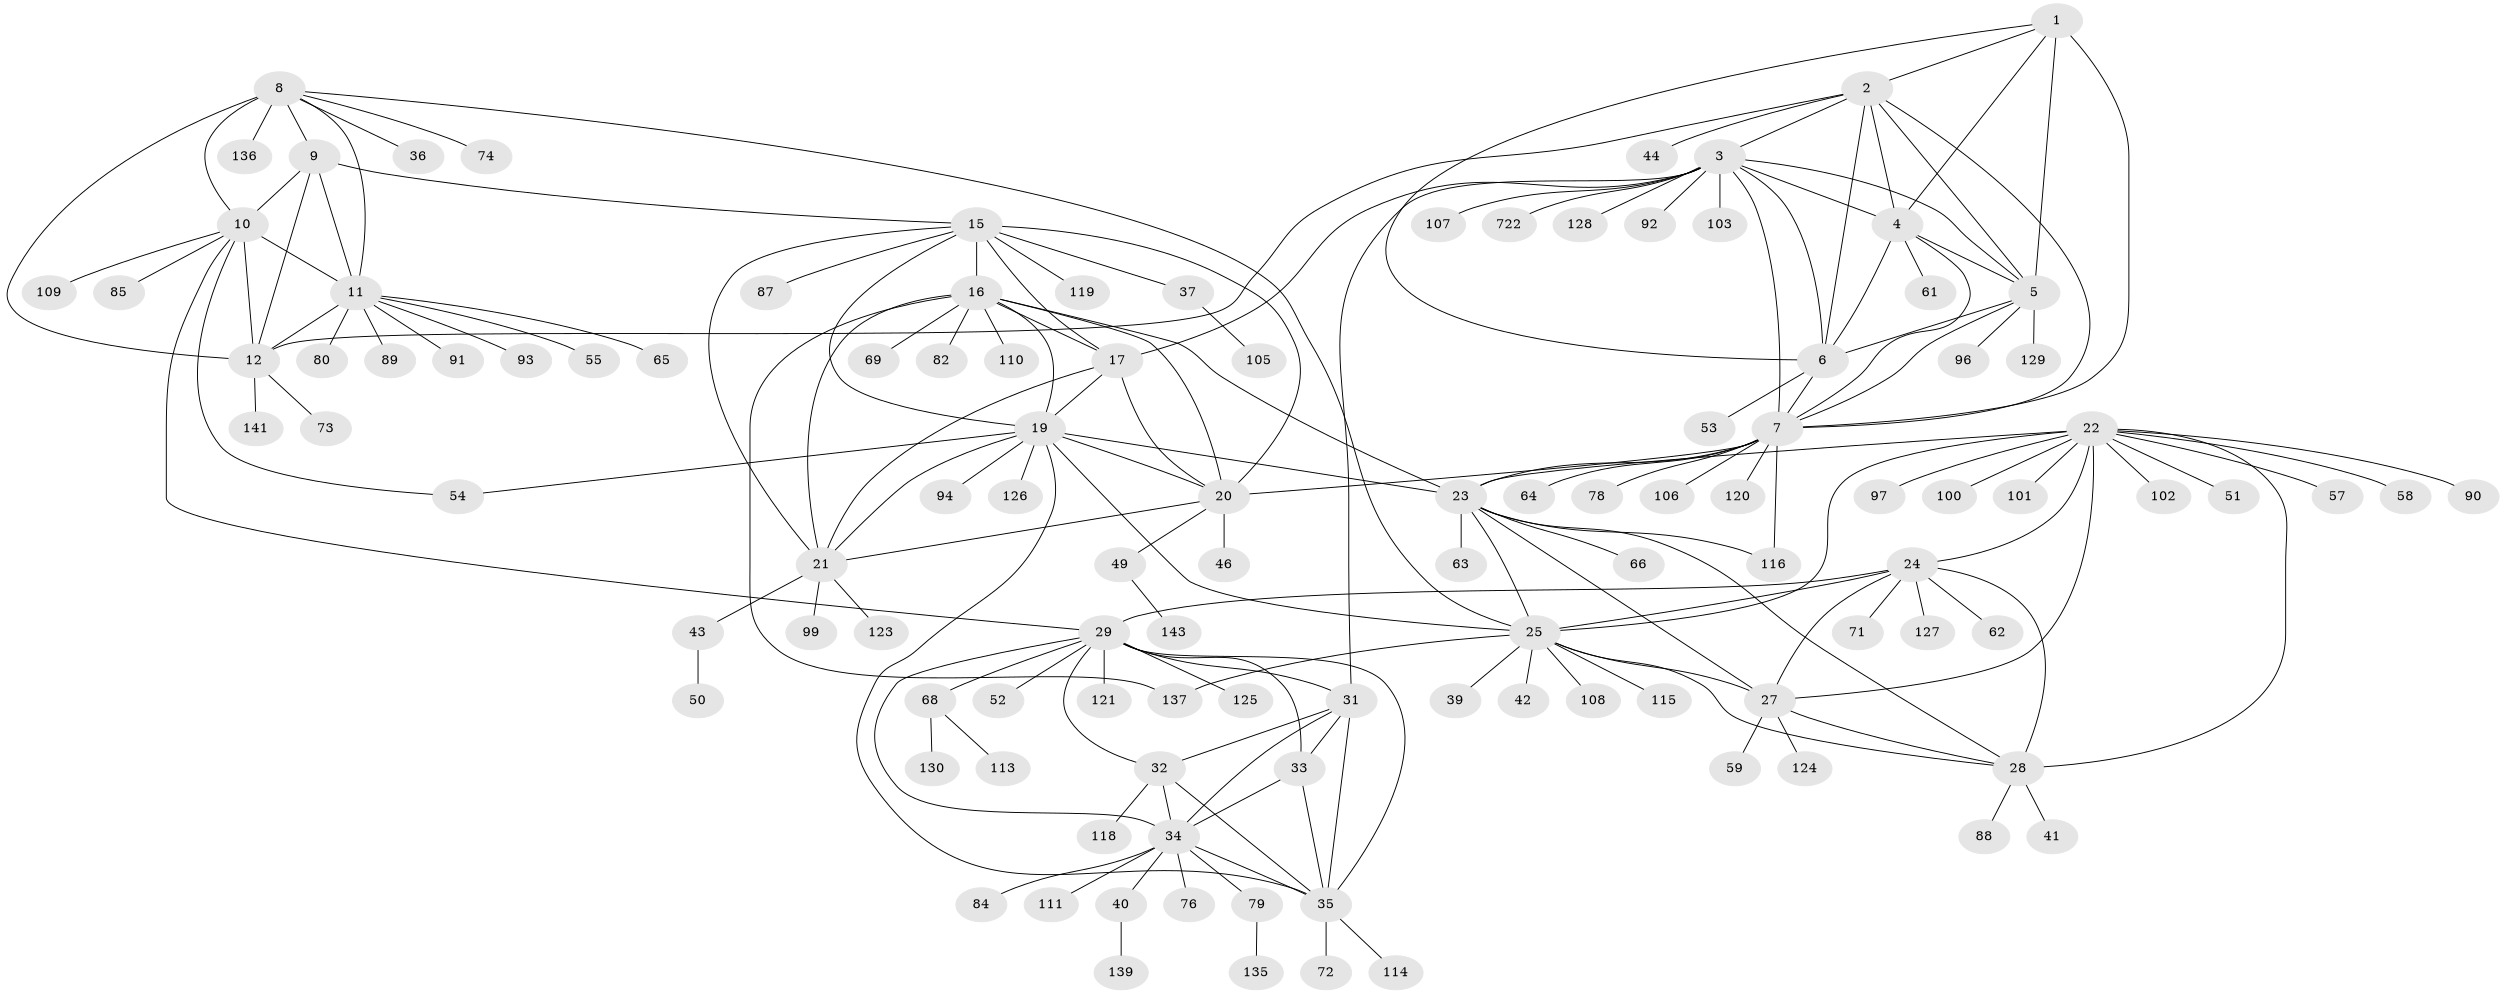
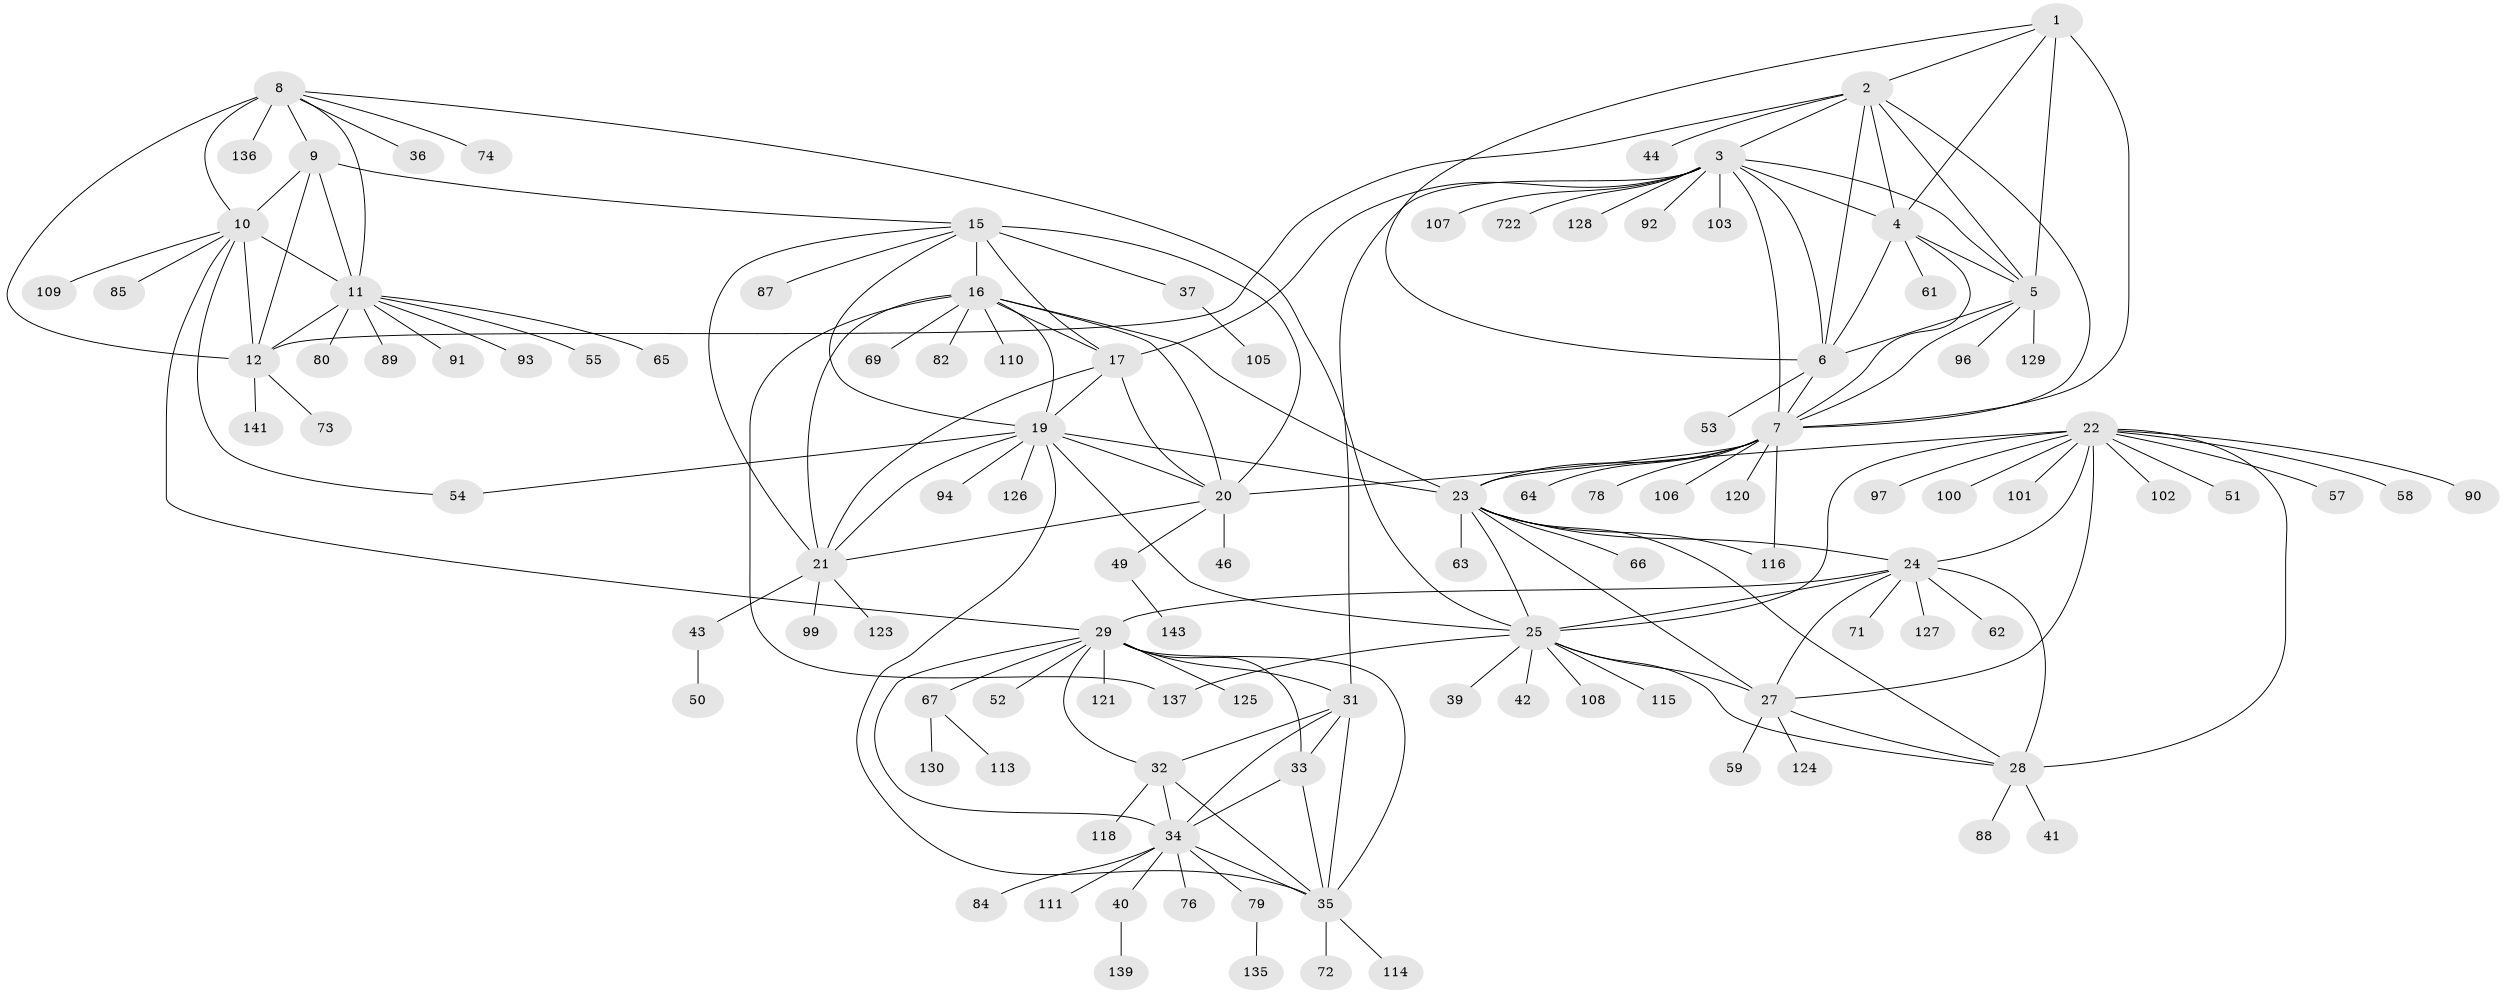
(1082, 293) -> none
none -> (1735, 541)
(930, 701) -> (930, 701)
